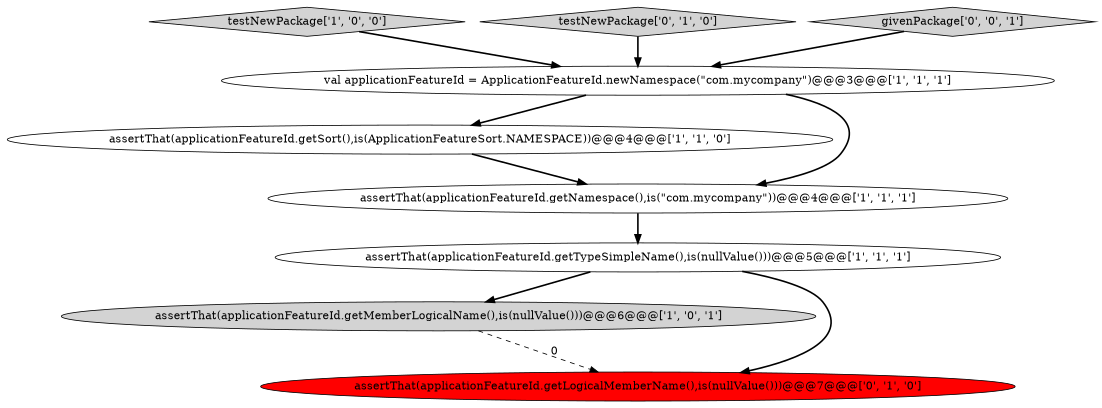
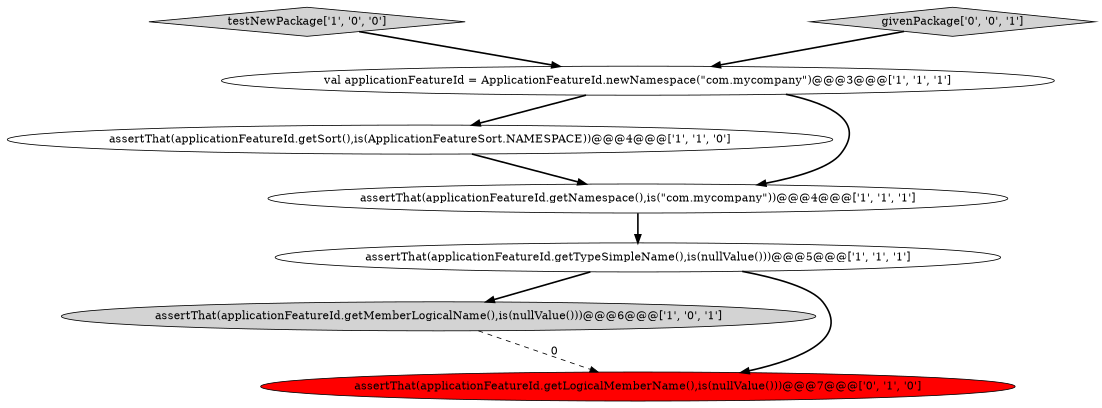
(638, 22) -> none
